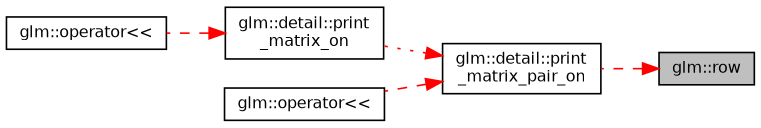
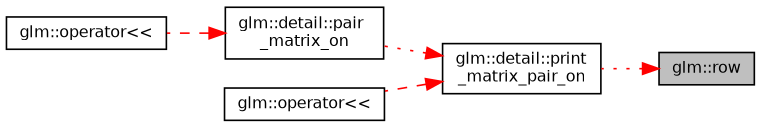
(304, 33) -> (304, 33)
(622, 69) -> (622, 69)
